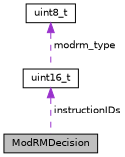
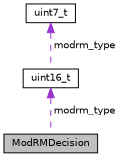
(51, 13) -> (51, 13)
(86, 111) -> (83, 111)
